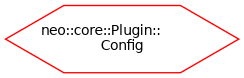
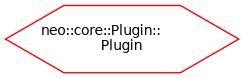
(122, 39) -> (122, 39)
